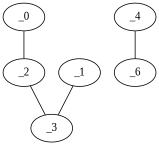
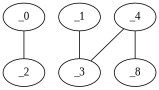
(135, 73) -> (135, 73)
(38, 100) -> (107, 45)
